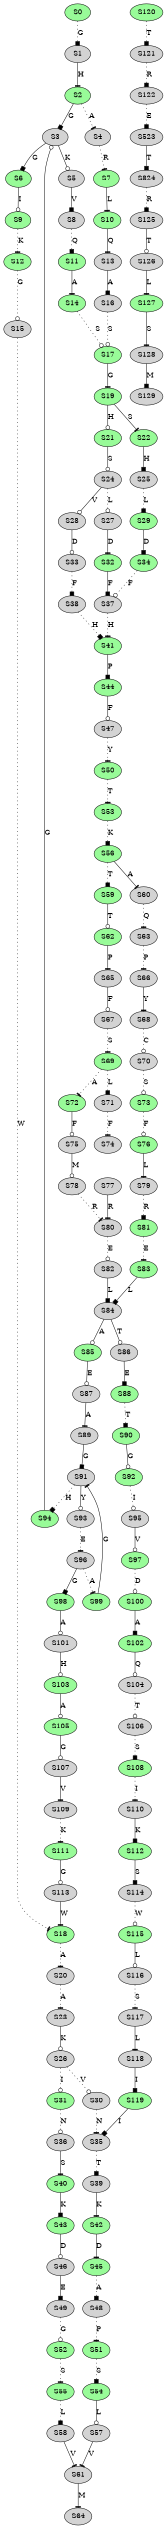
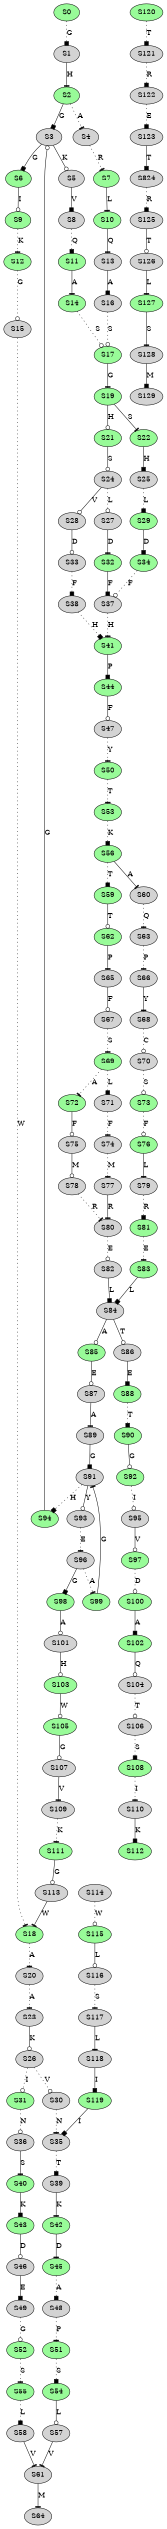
(146, 137) -> (146, 137)
none -> (108, 1164)
(63, 1706) -> (64, 1706)
(135, 1870) -> none
